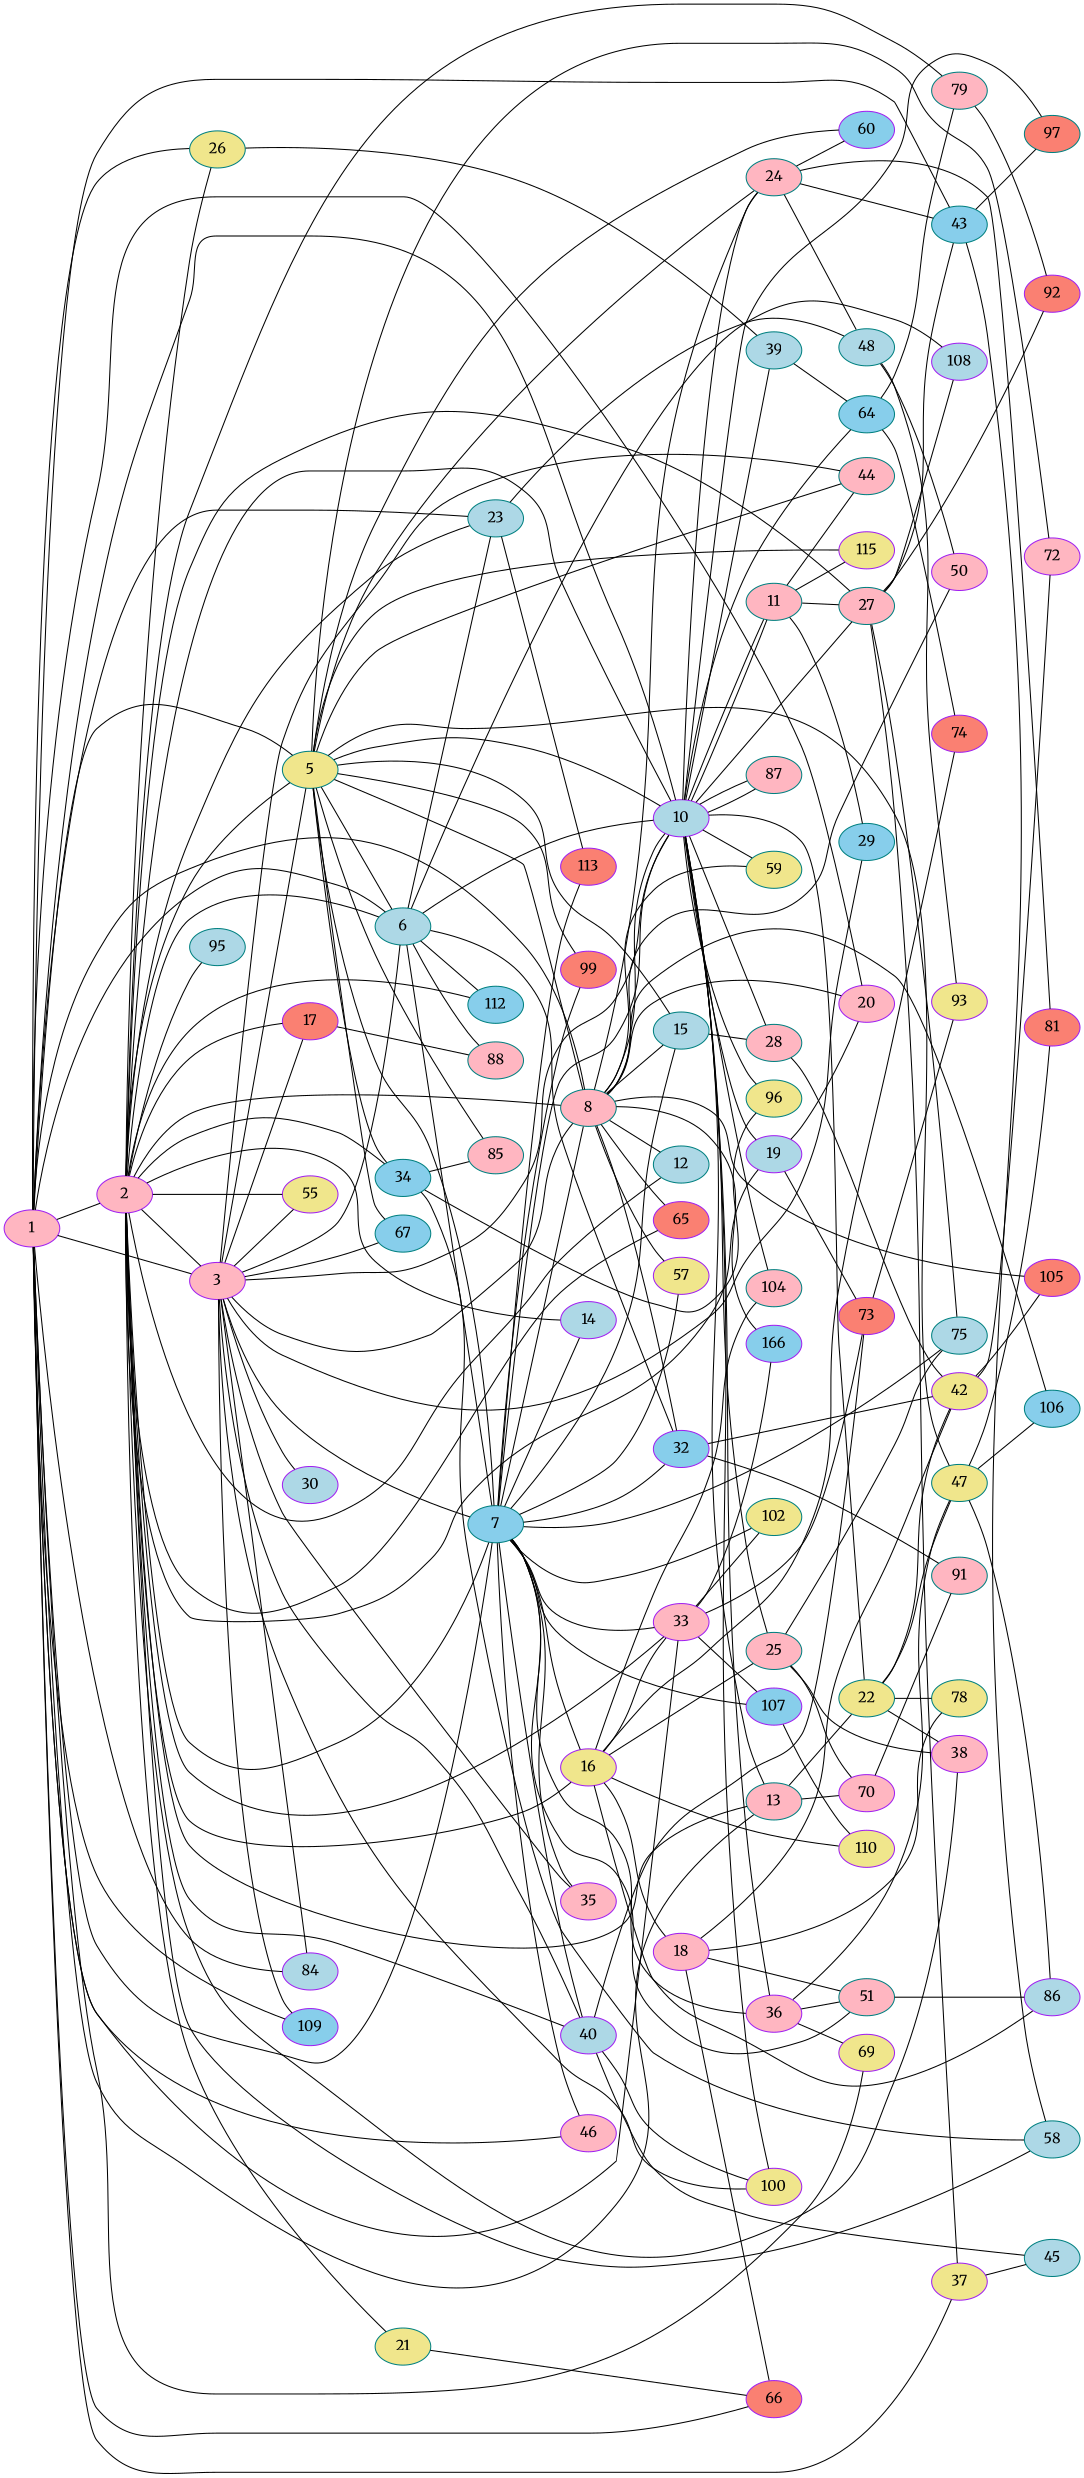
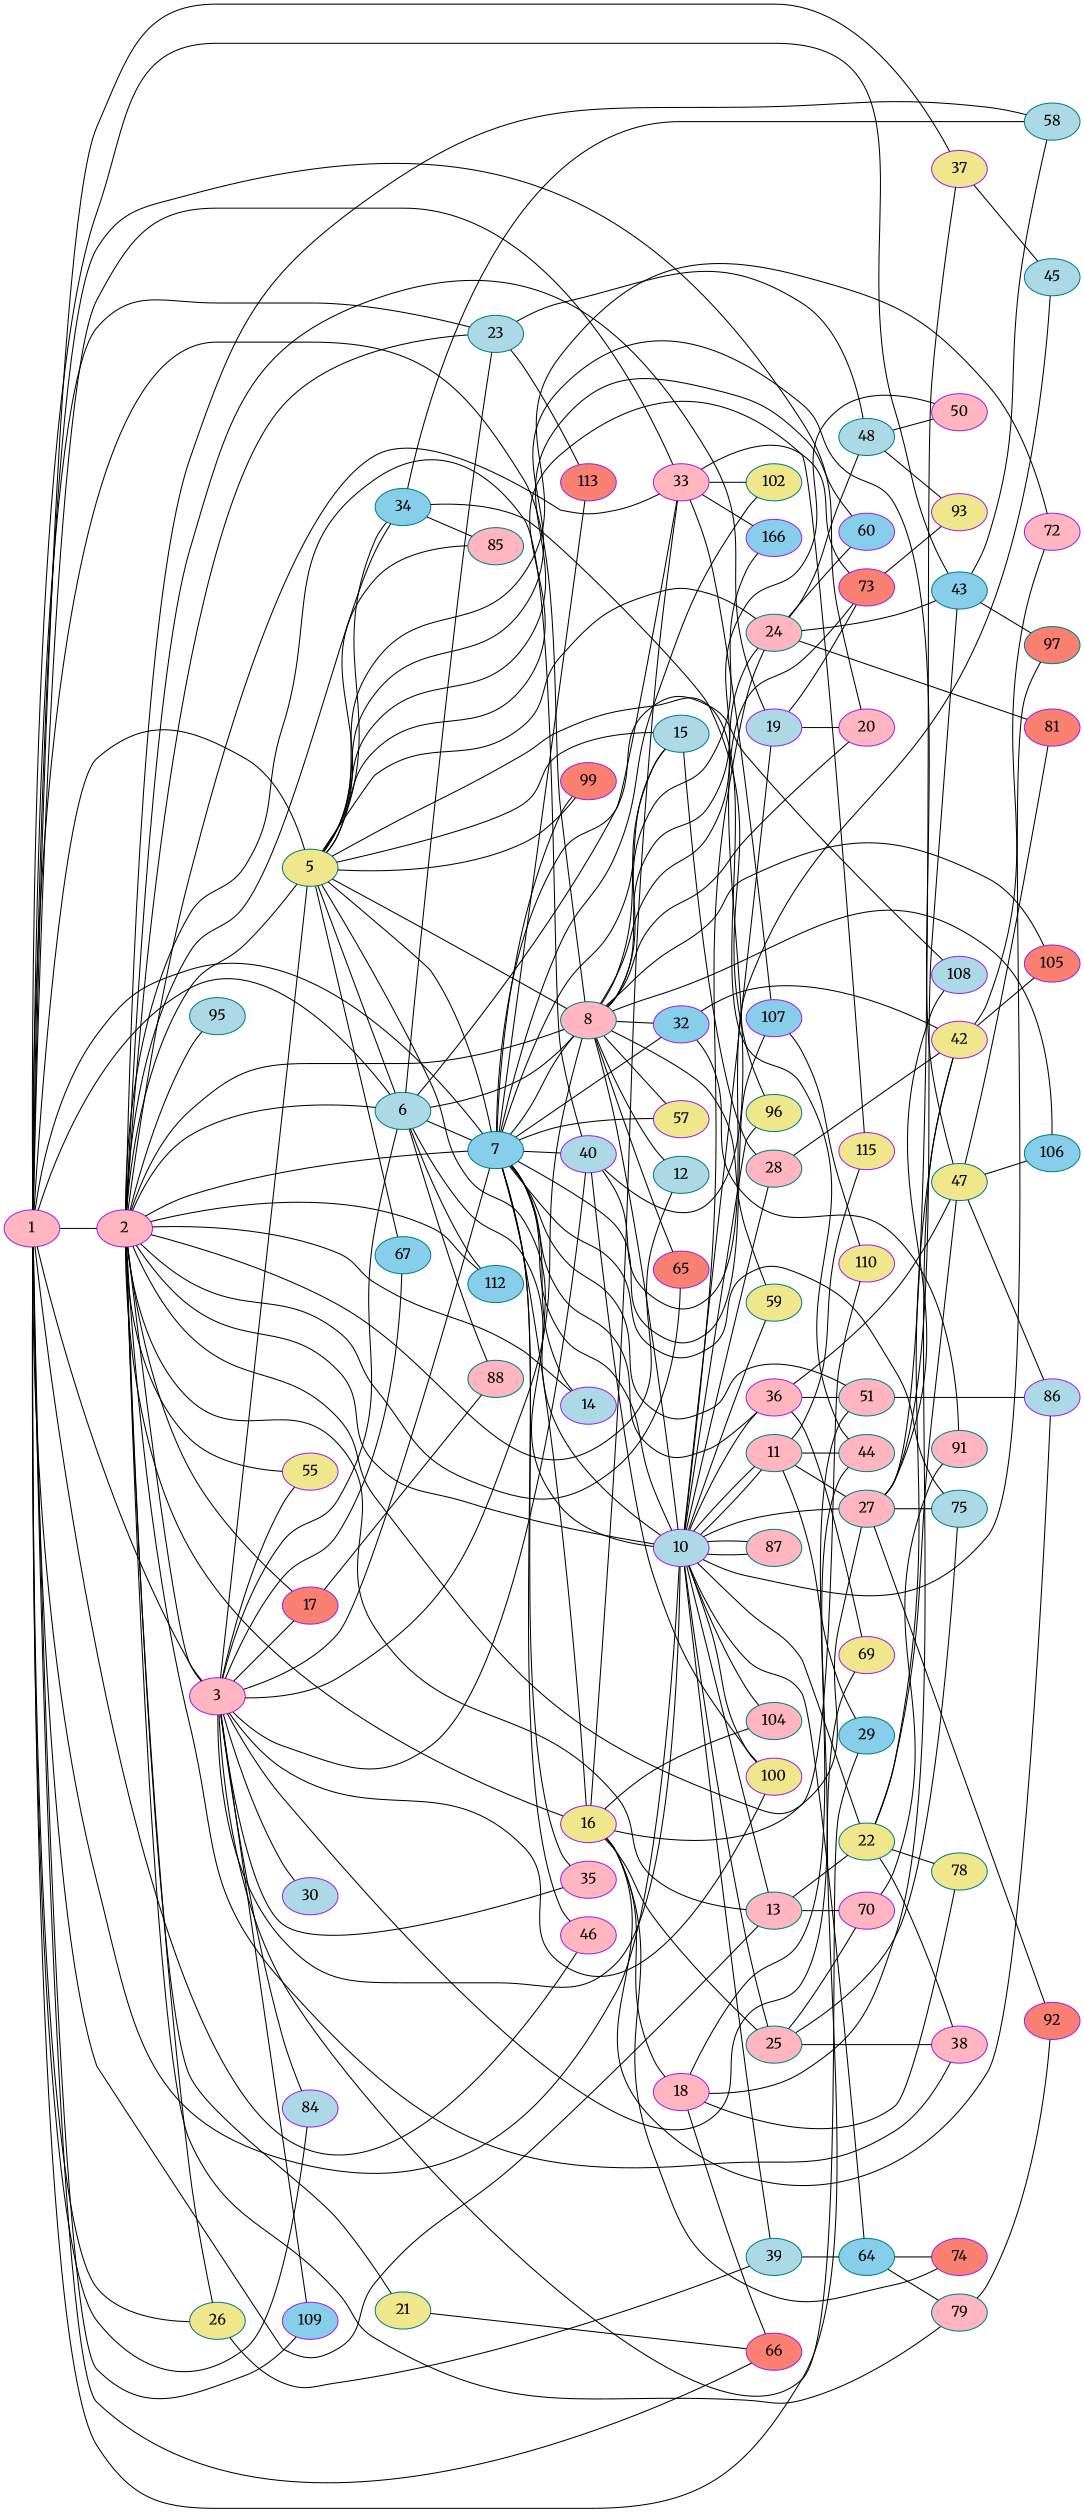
(568, 1156) -> (490, 1092)
